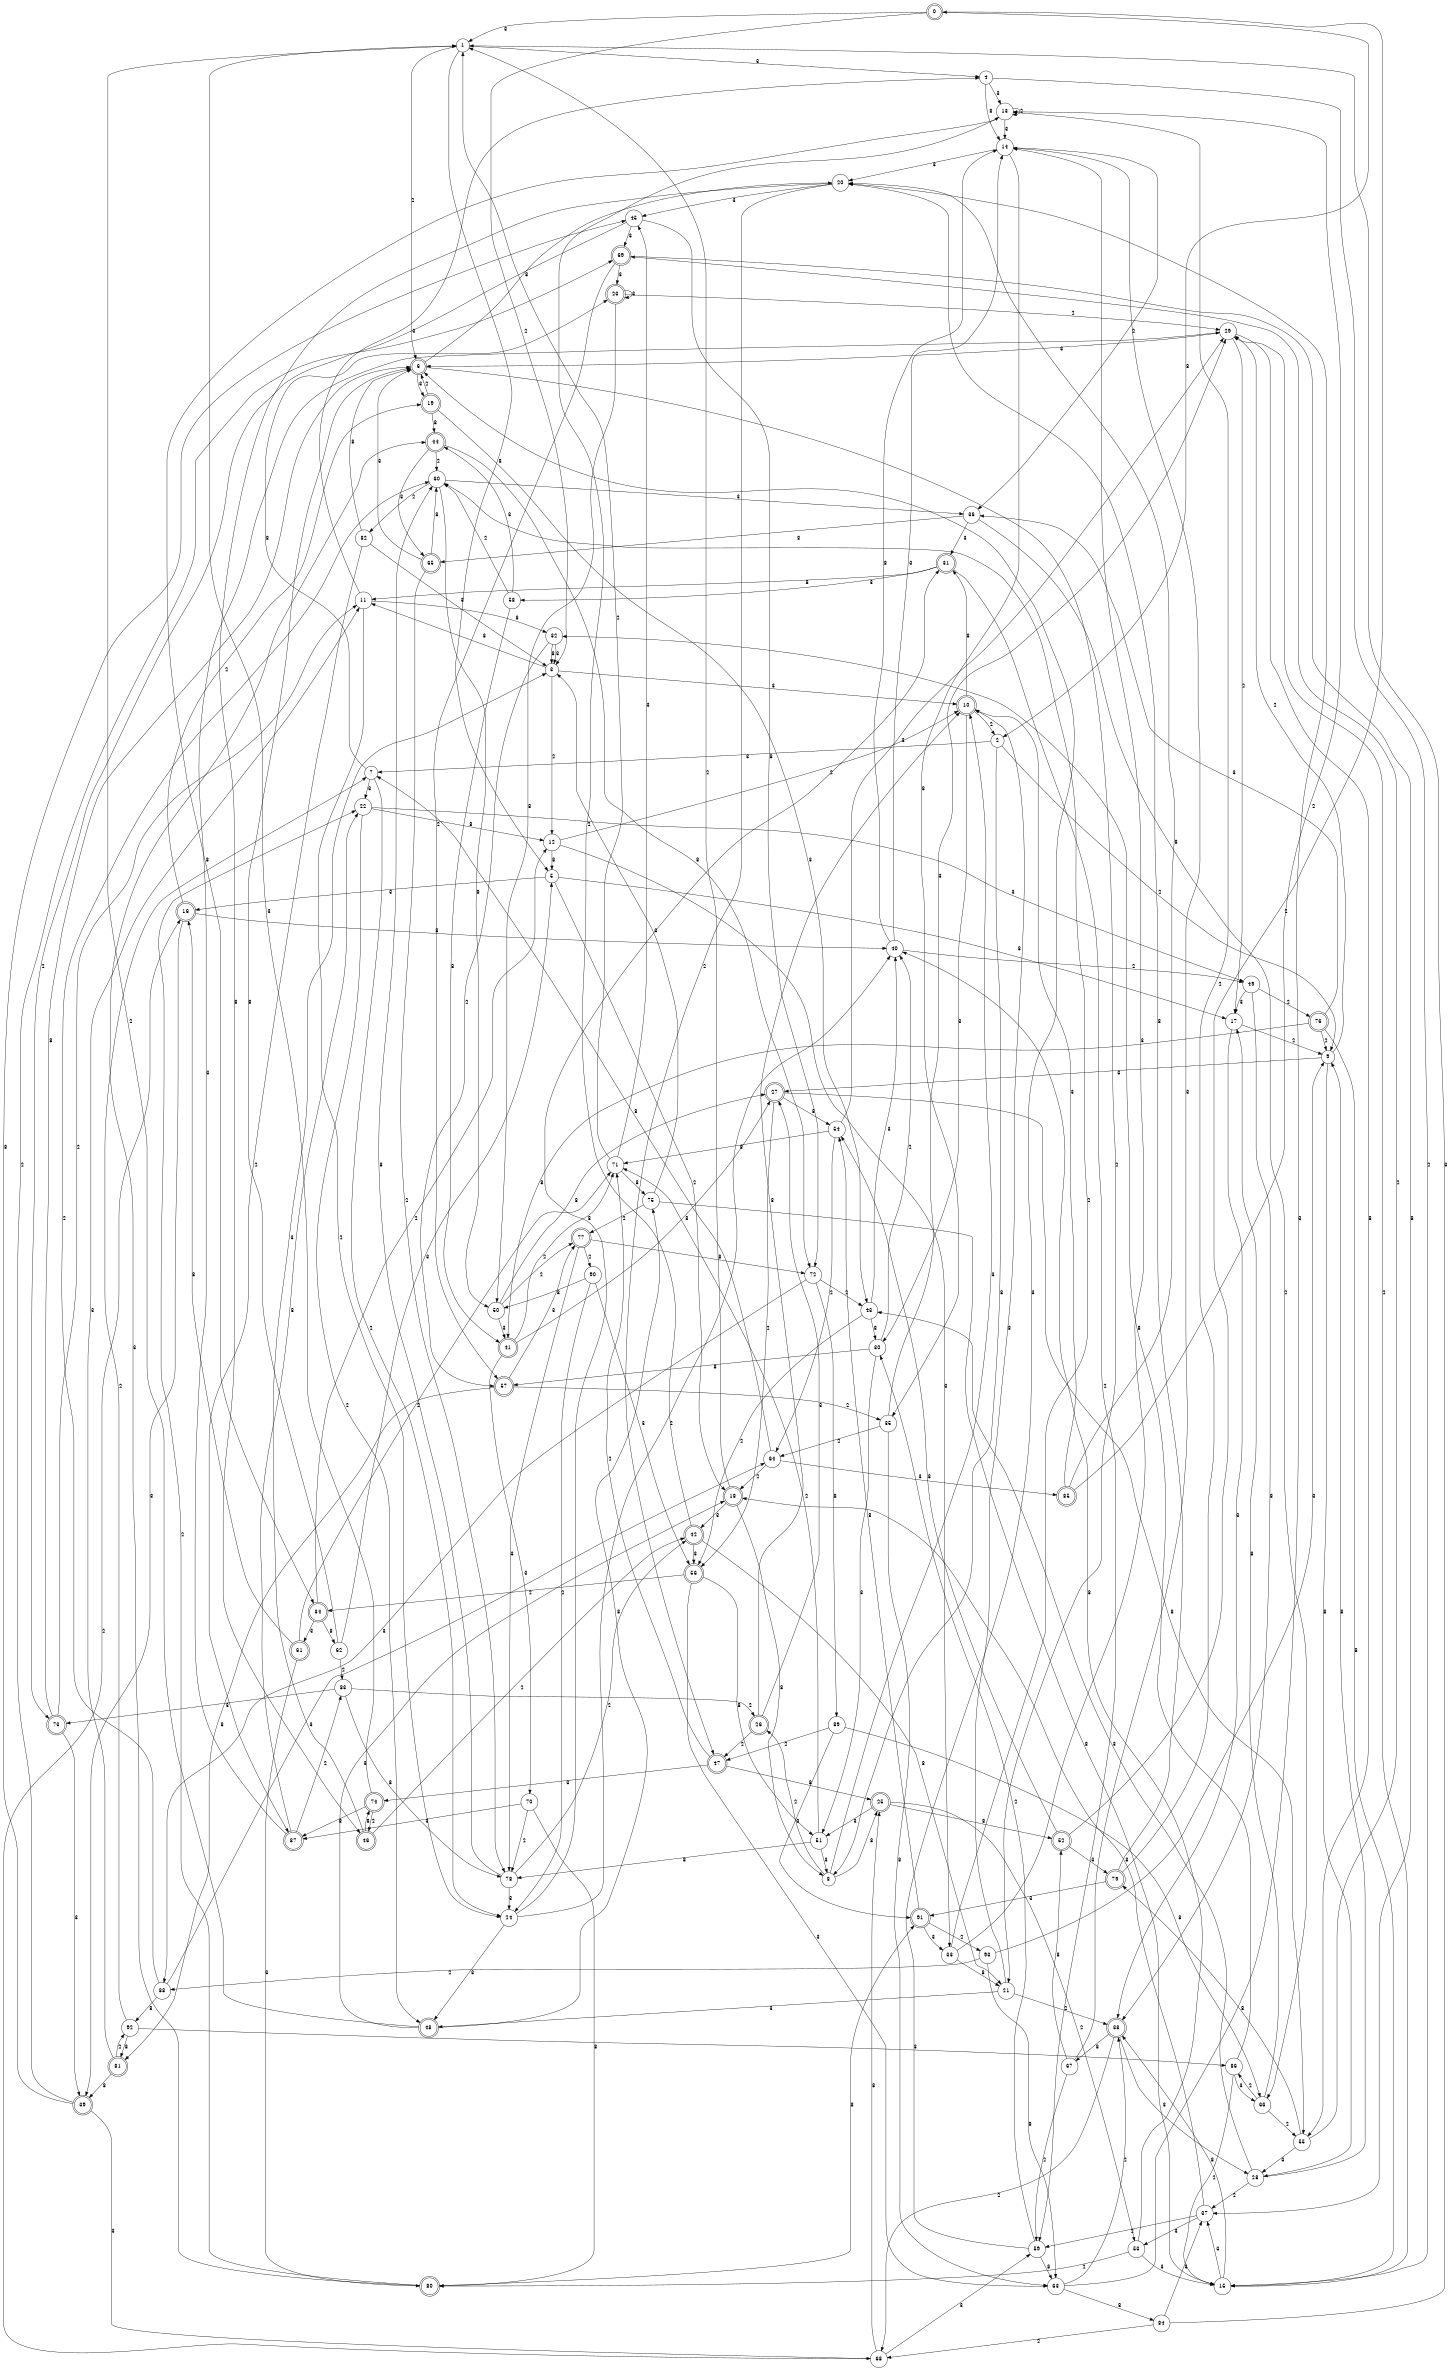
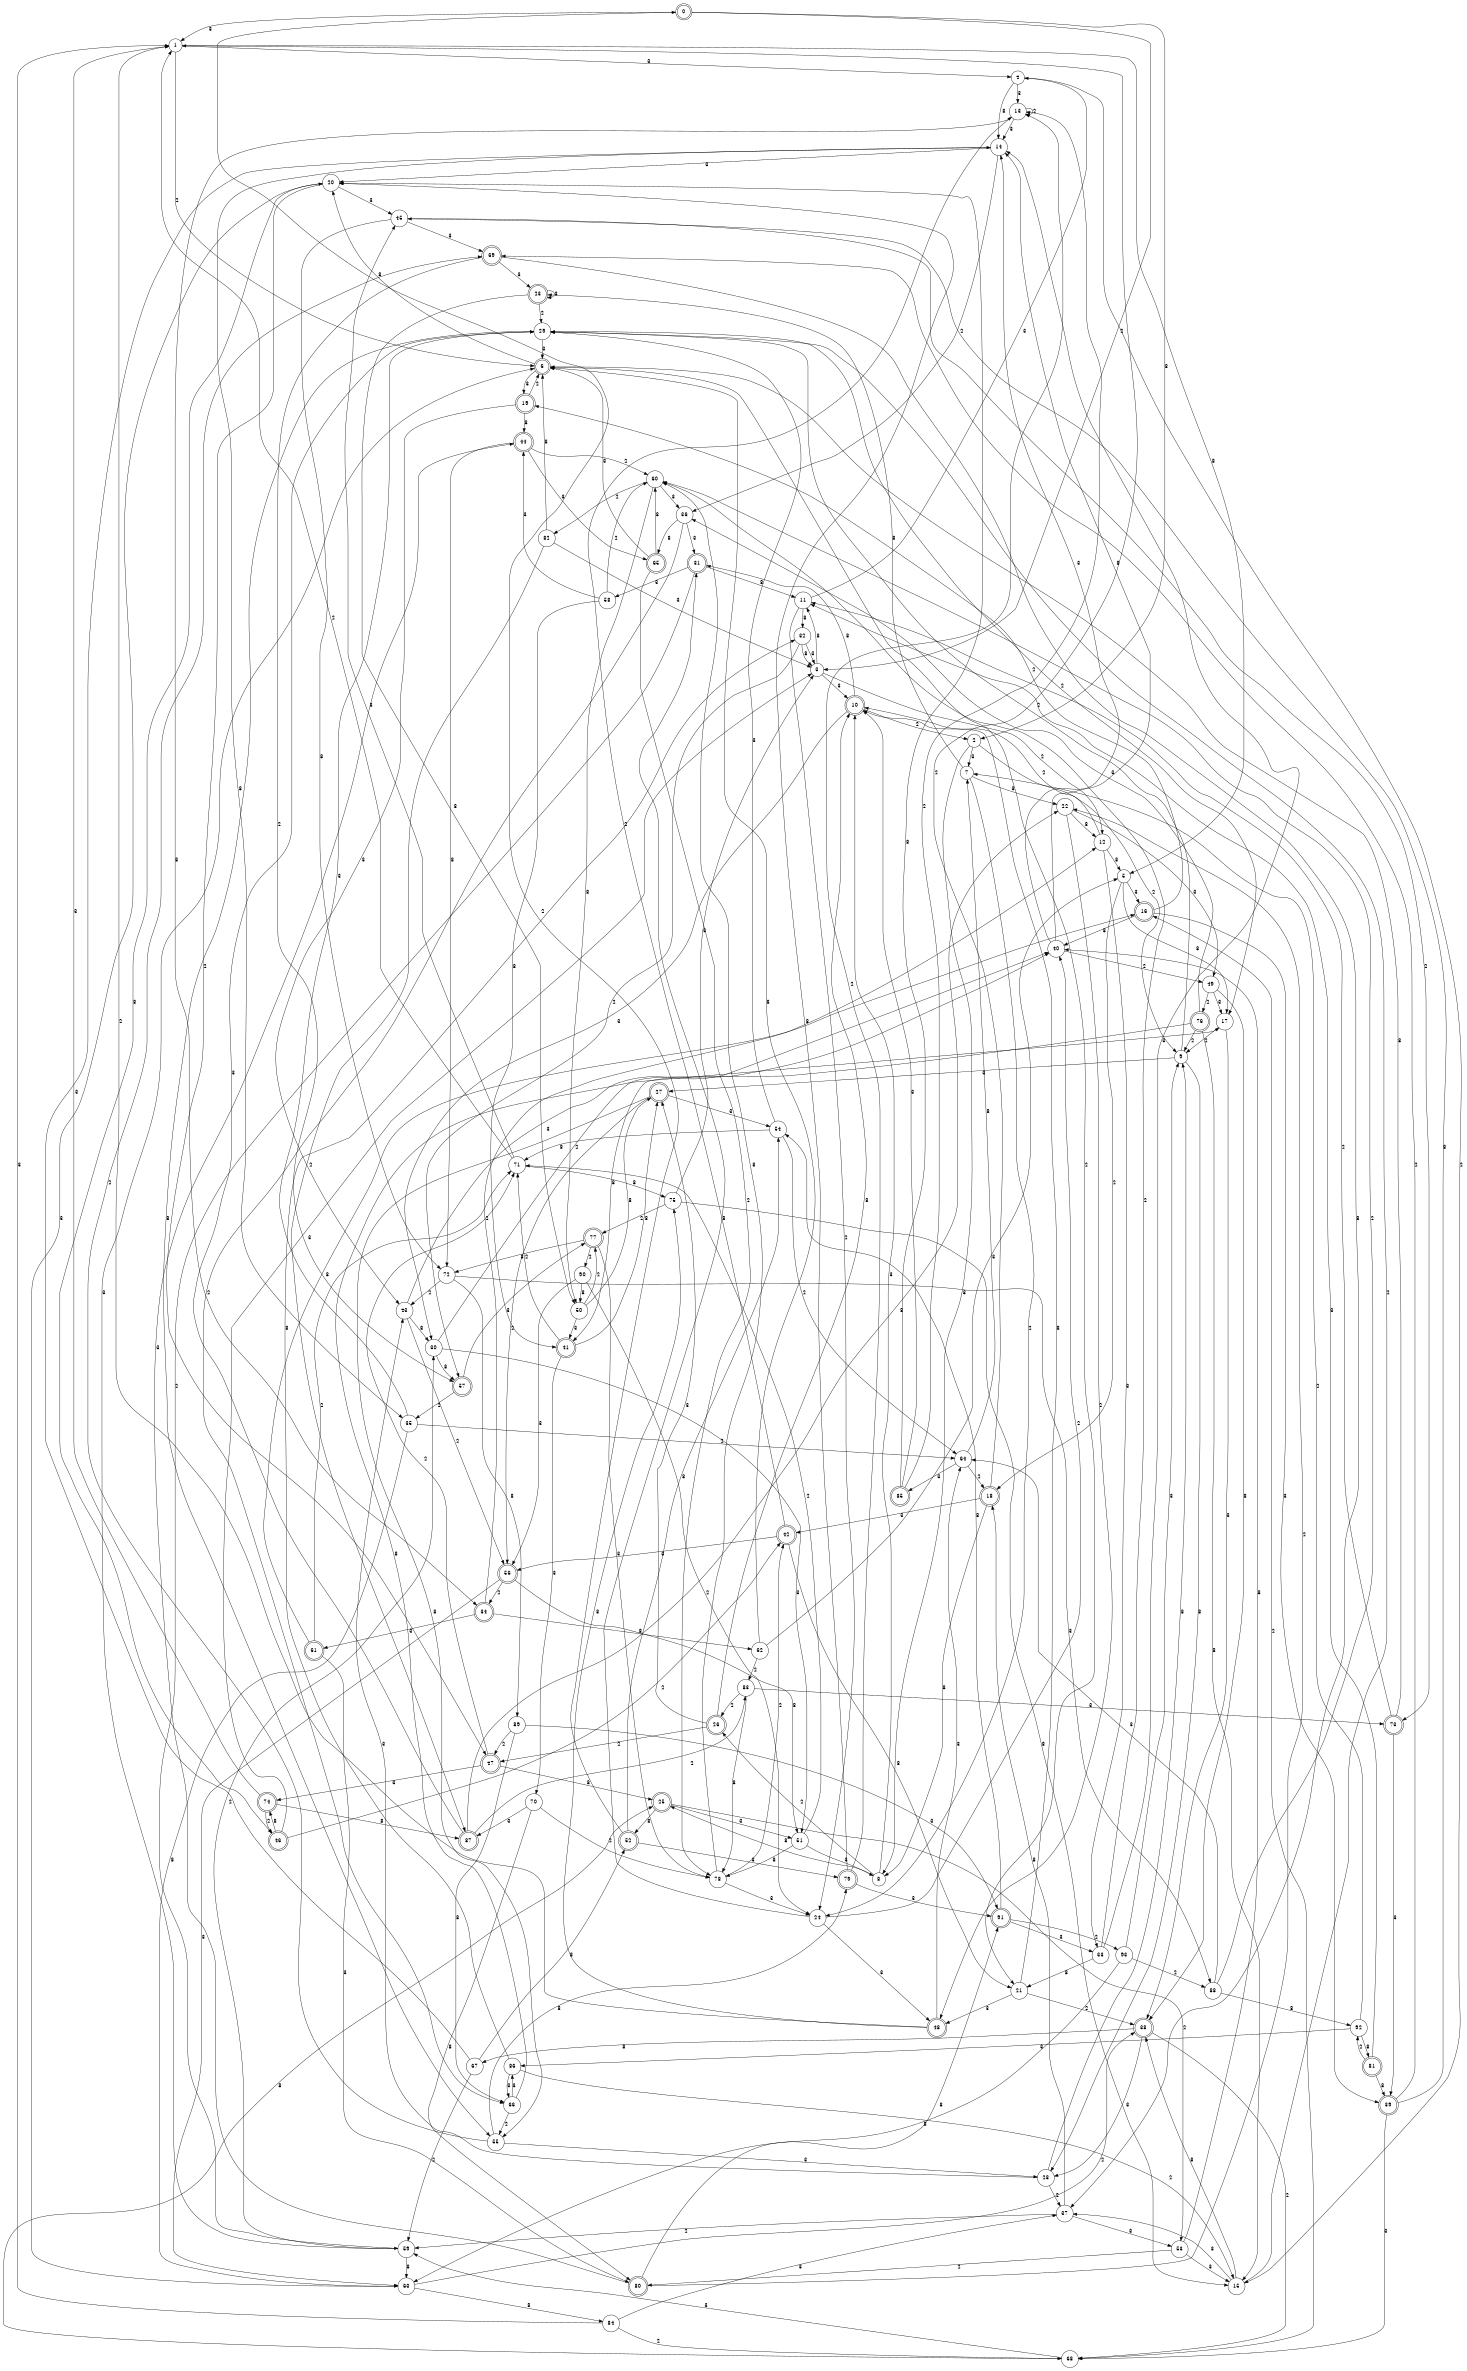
(235, 1672) -> none
(397, 1714) -> (957, 1744)
(1251, 2086) -> (514, 2086)
